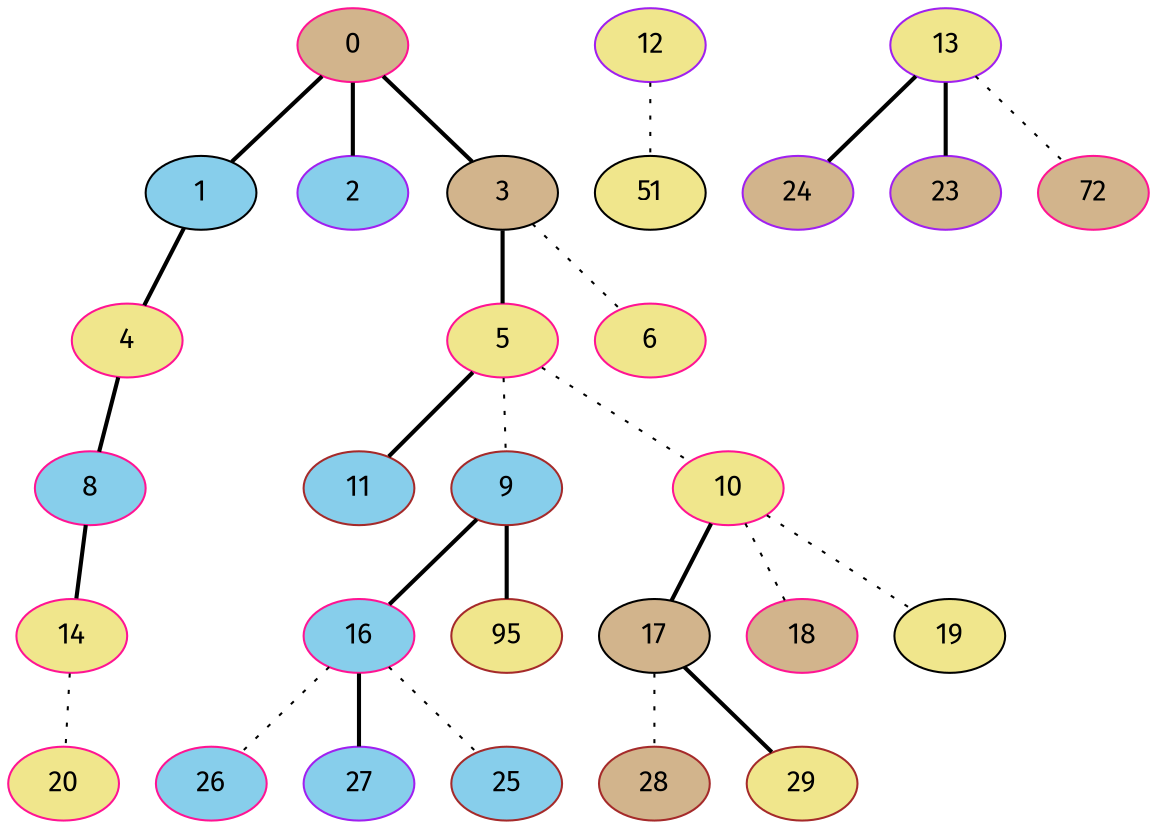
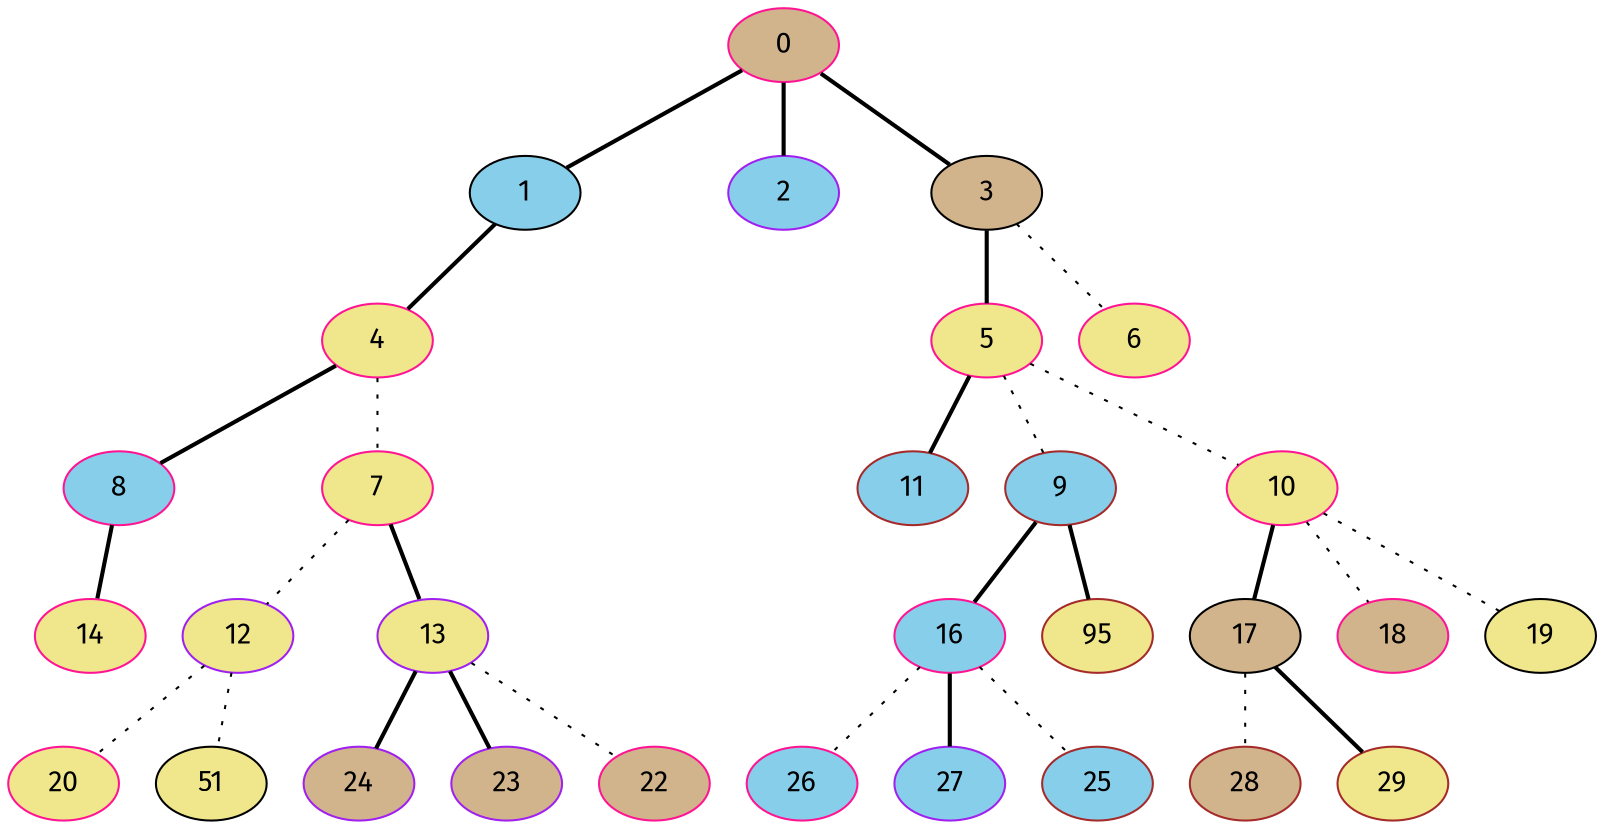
(1093, 193) -> (654, 784)
none -> (377, 488)
(68, 710) -> (151, 710)
